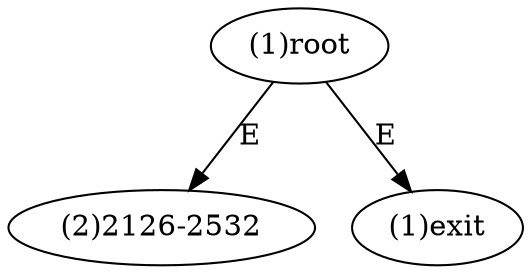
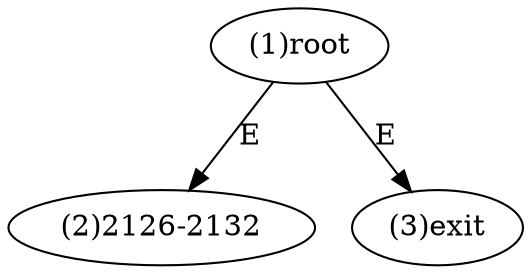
(162, 228) -> (162, 228)
(437, 228) -> (437, 228)
